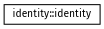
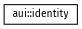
(52, 14) -> (41, 14)
